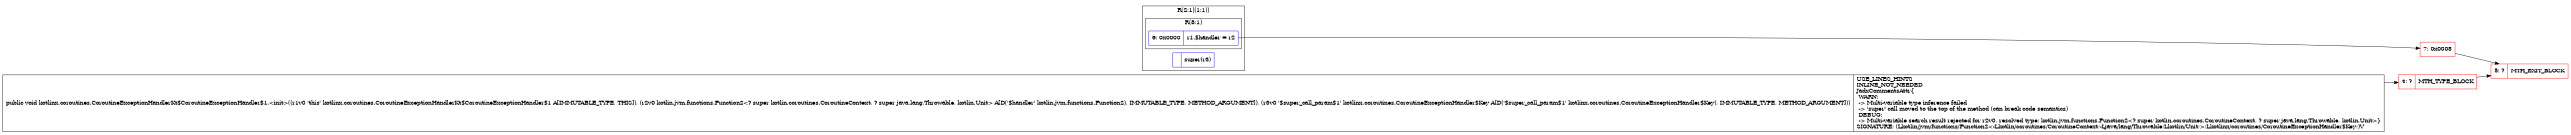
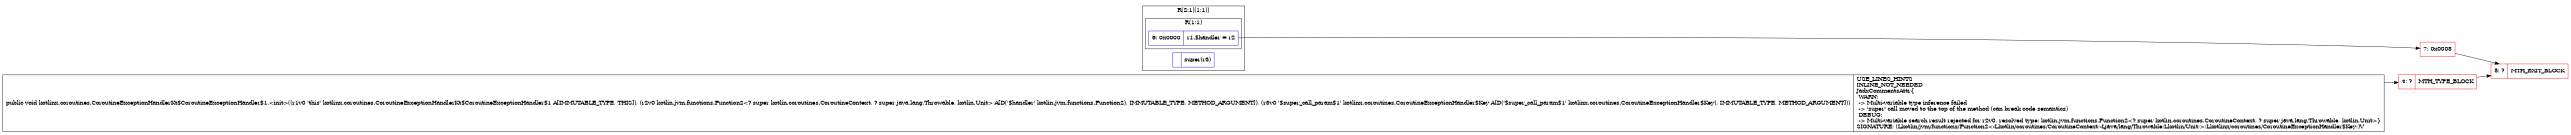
(1193, 23) -> (1193, 23)
